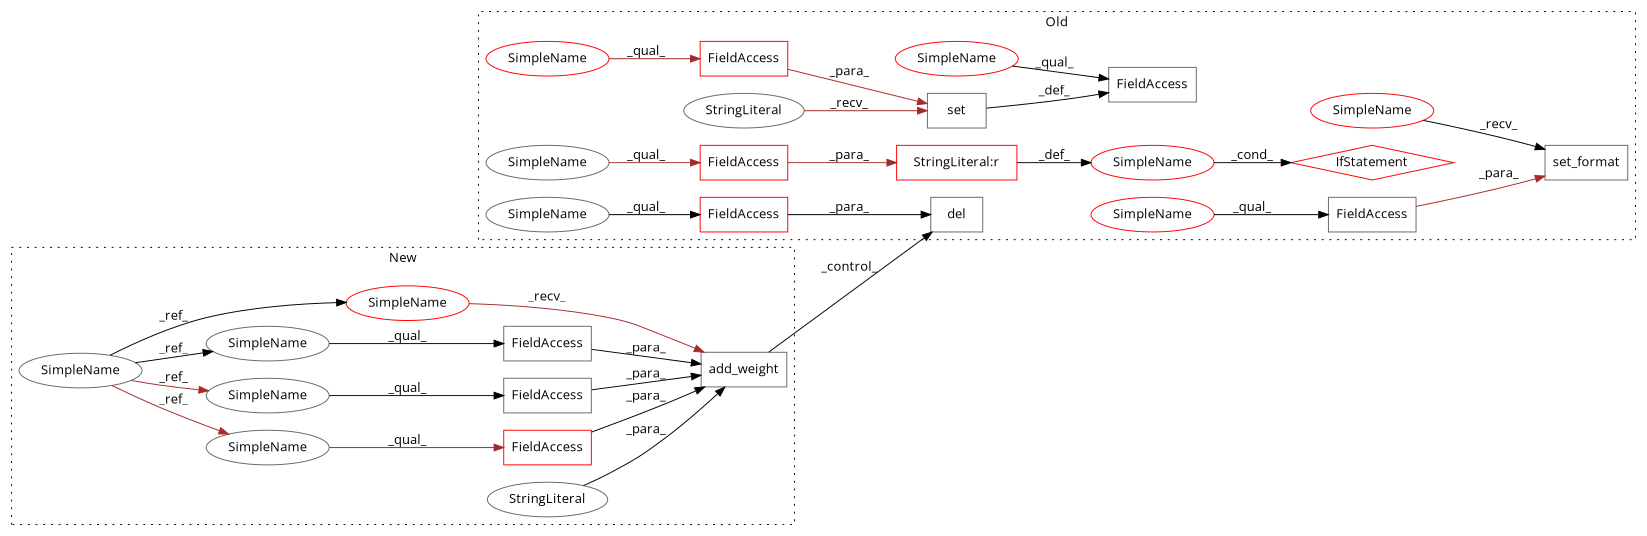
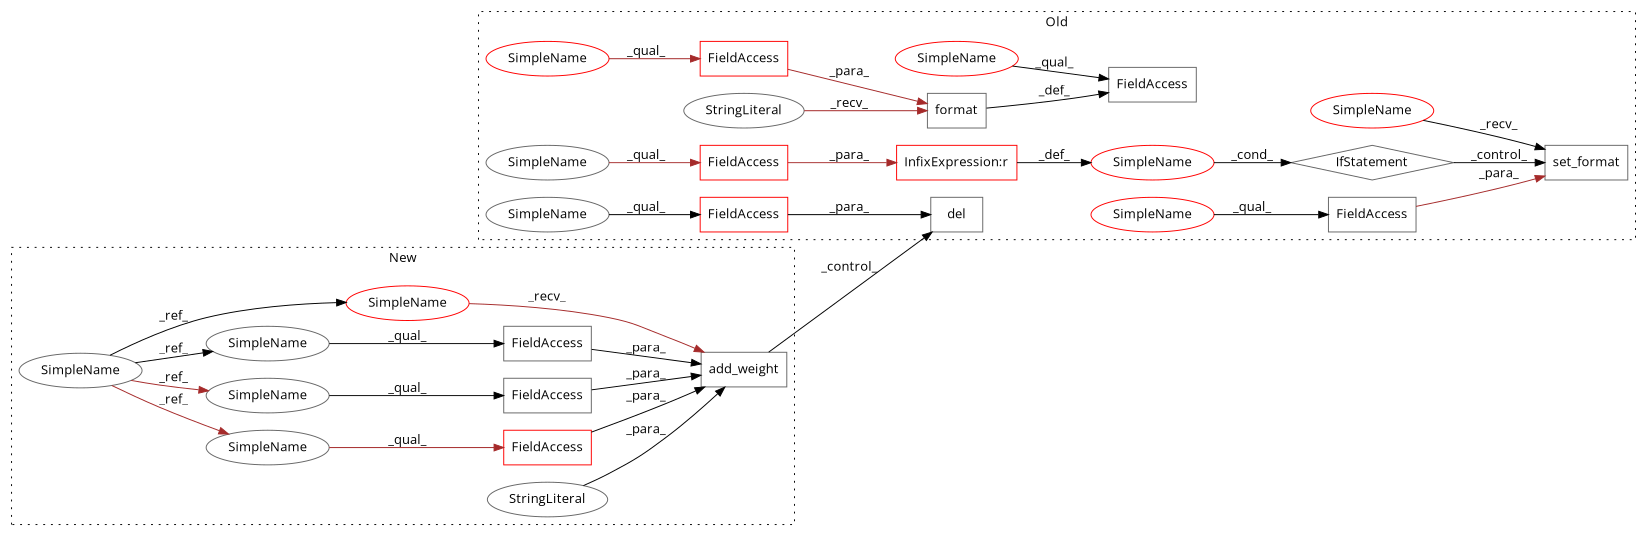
(957, 111) -> (957, 111)
(957, 163) -> (957, 163)
(1372, 163) -> (1372, 163)
none -> (1494, 163)
